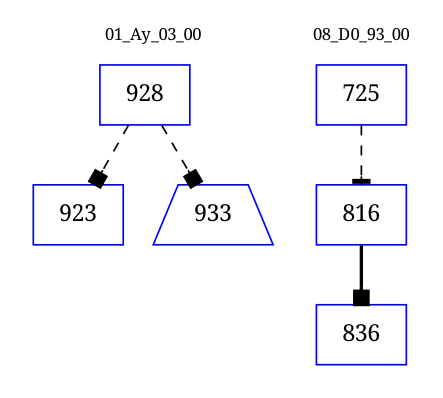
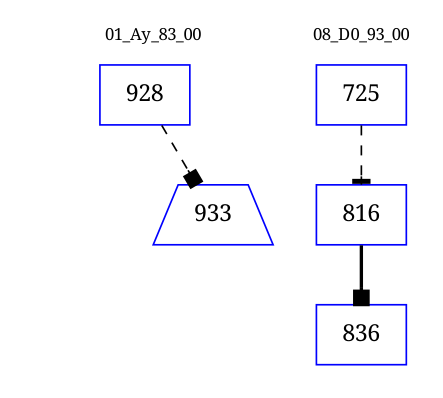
(153, 36) -> (153, 36)
(78, 215) -> none
